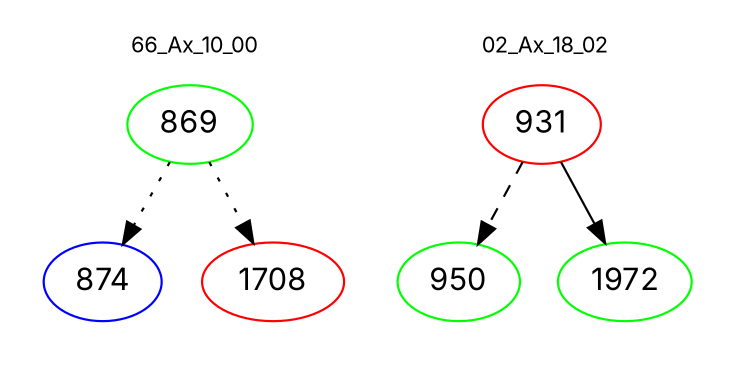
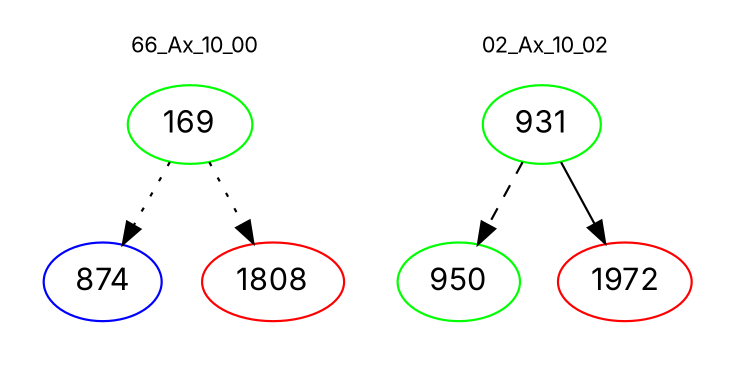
(545, 47) -> (545, 47)
(190, 125) -> (190, 125)
(542, 125) -> (542, 125)
(273, 282) -> (273, 282)
(625, 282) -> (625, 282)
